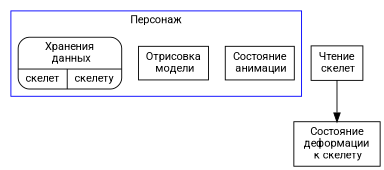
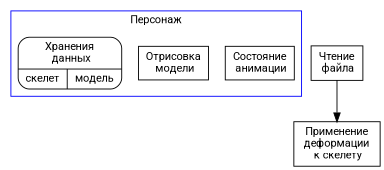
(337, 63) -> (337, 63)
(94, 79) -> (94, 79)
(337, 144) -> (337, 144)
